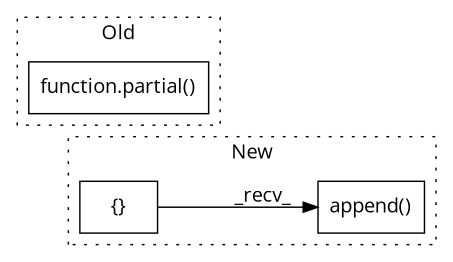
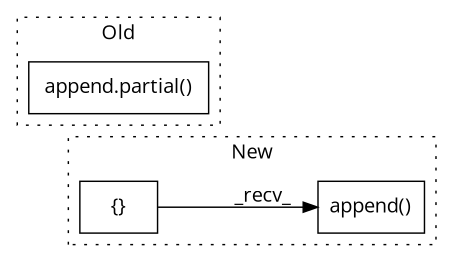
(119, 88) -> (119, 88)
